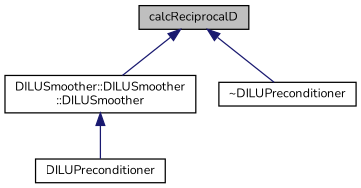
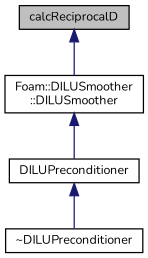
(246, 60) -> (74, 212)
(100, 94) -> (74, 94)
